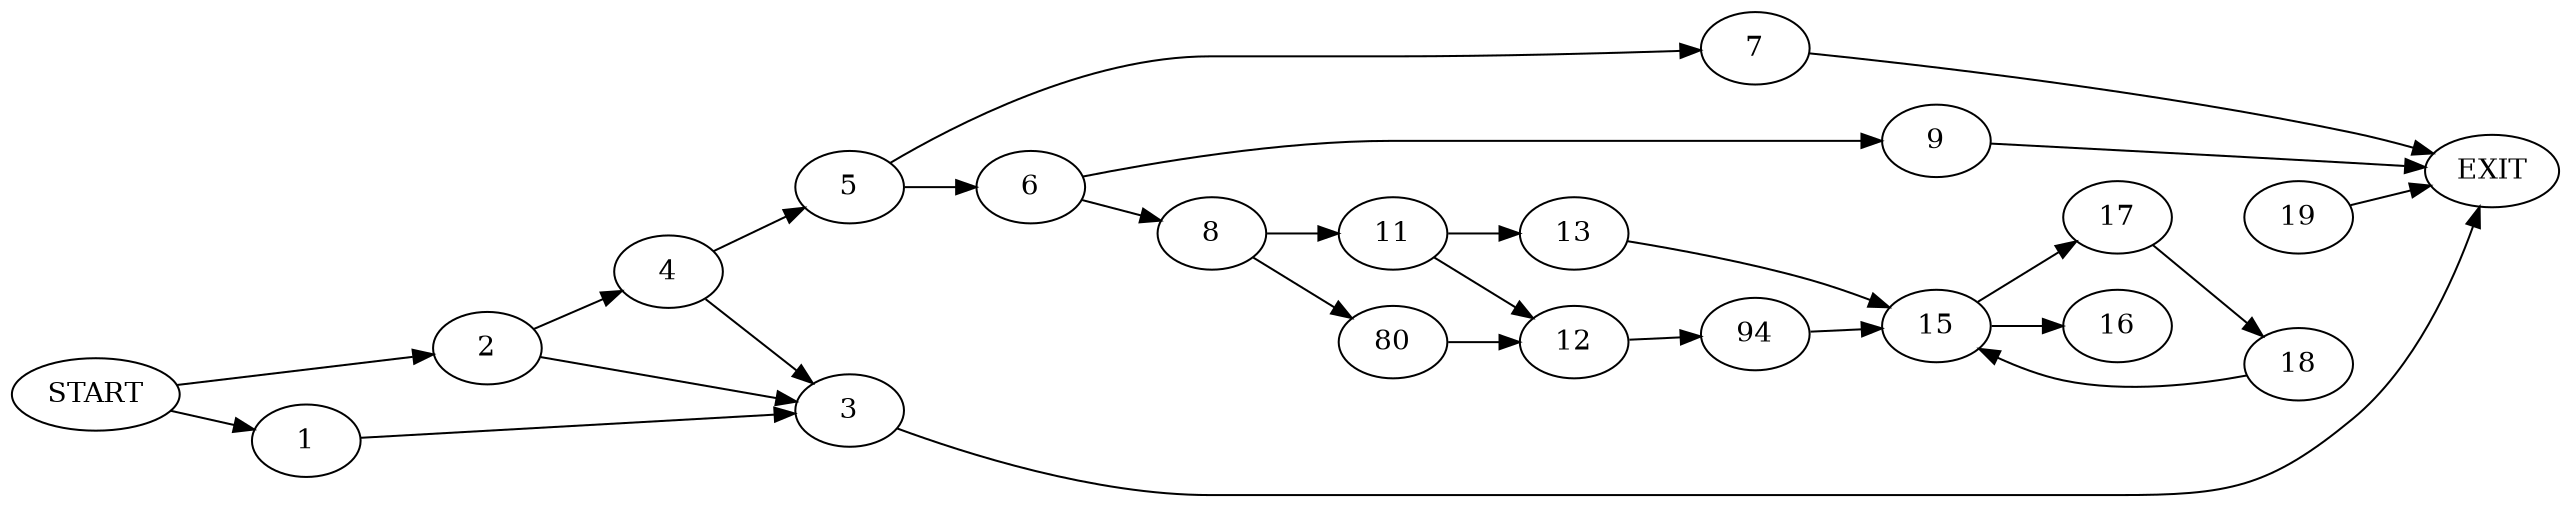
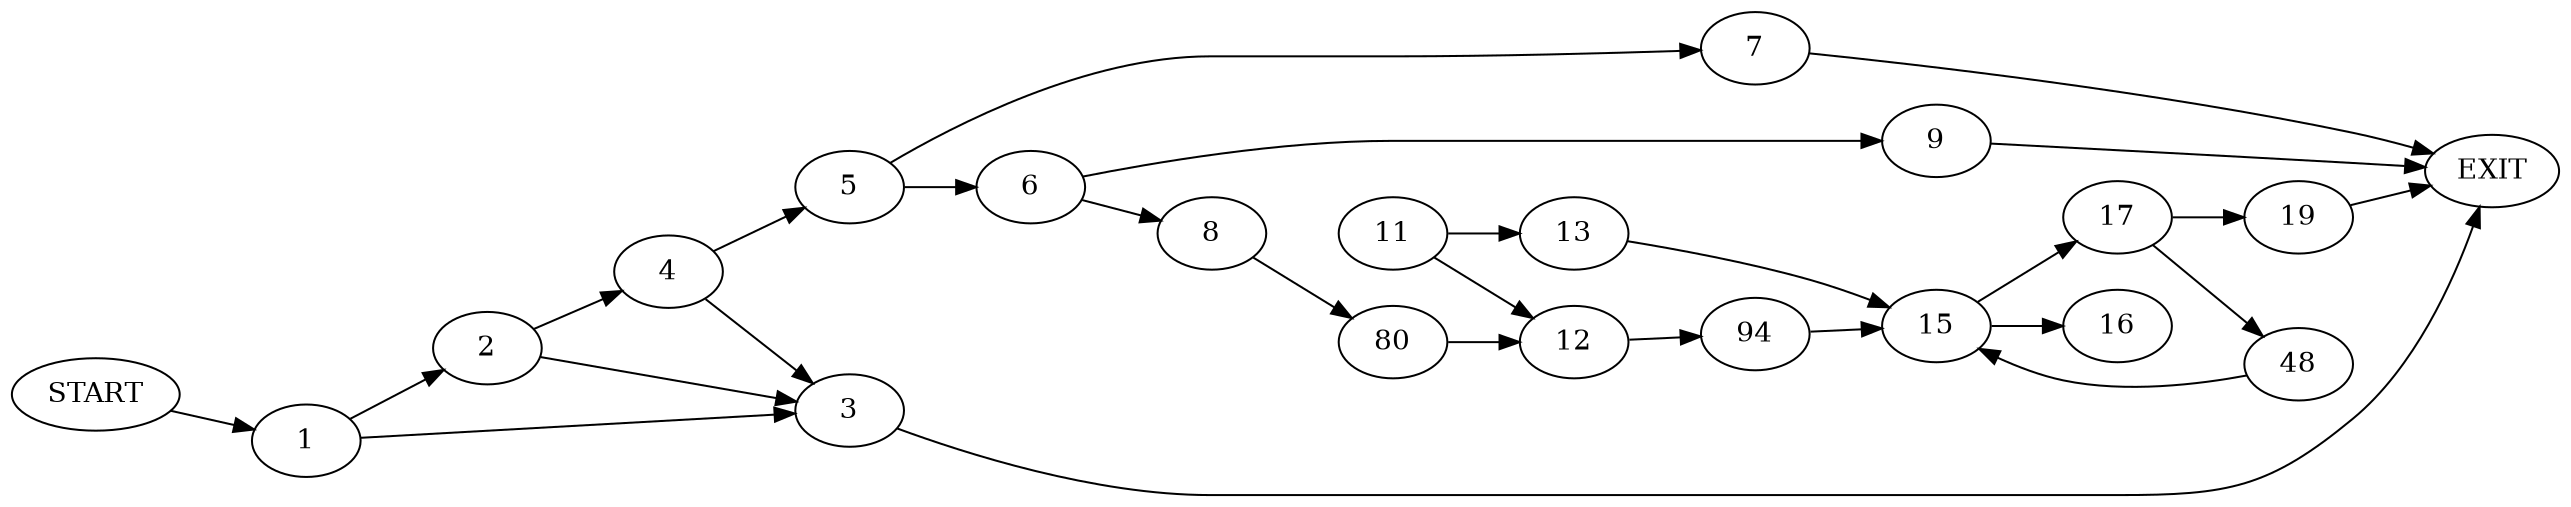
none -> (2198, 217)
(1293, 233) -> none
(2299, 364) -> (2299, 364)
(295, 371) -> (388, 399)
